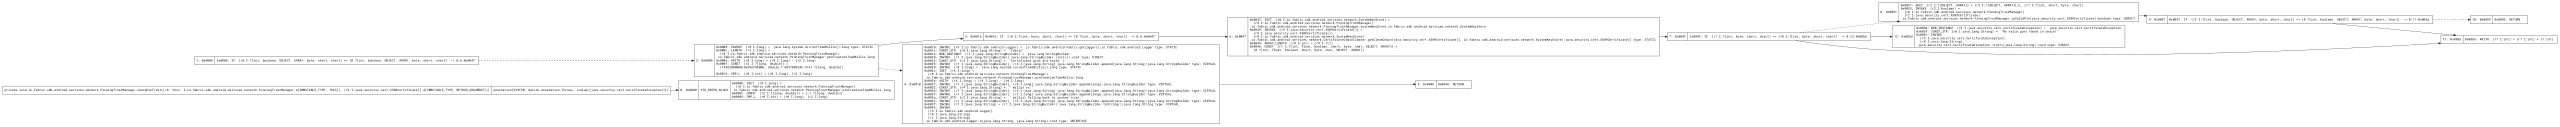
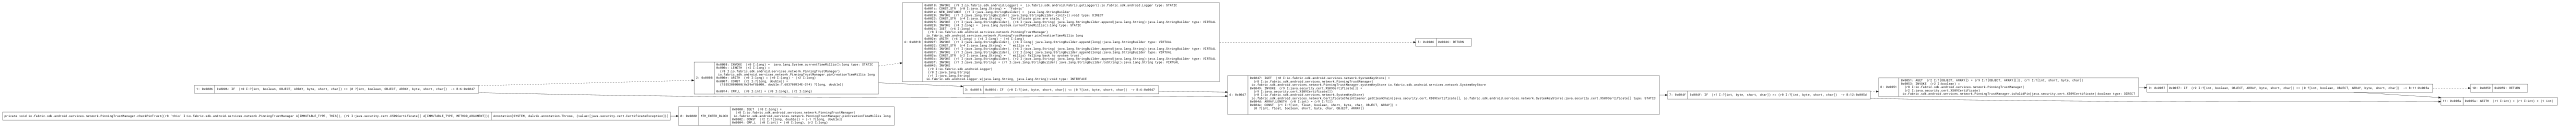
(2009, 37) -> none
(1317, 84) -> (1317, 42)
none -> (852, 97)
